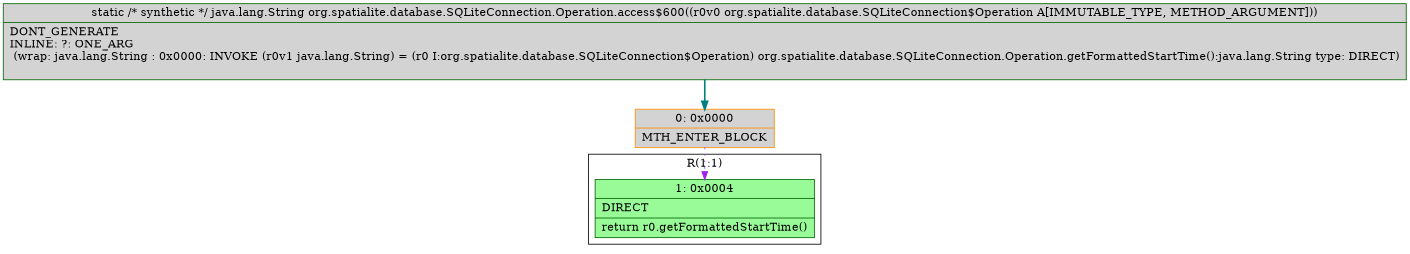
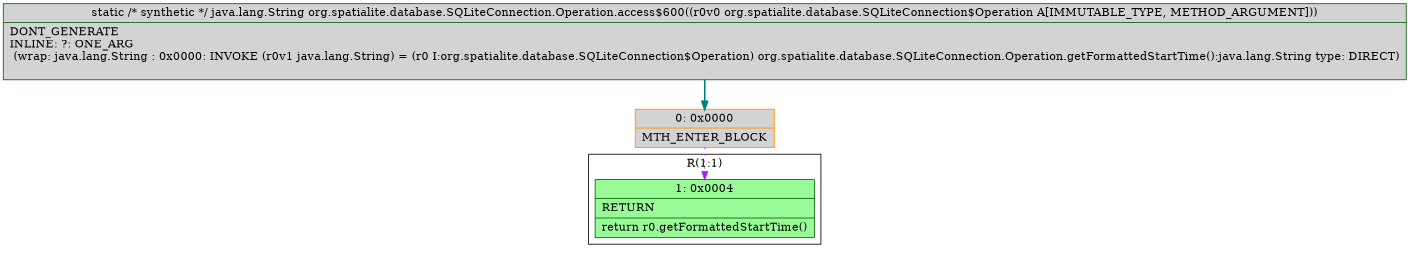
(625, 208) -> (628, 208)
